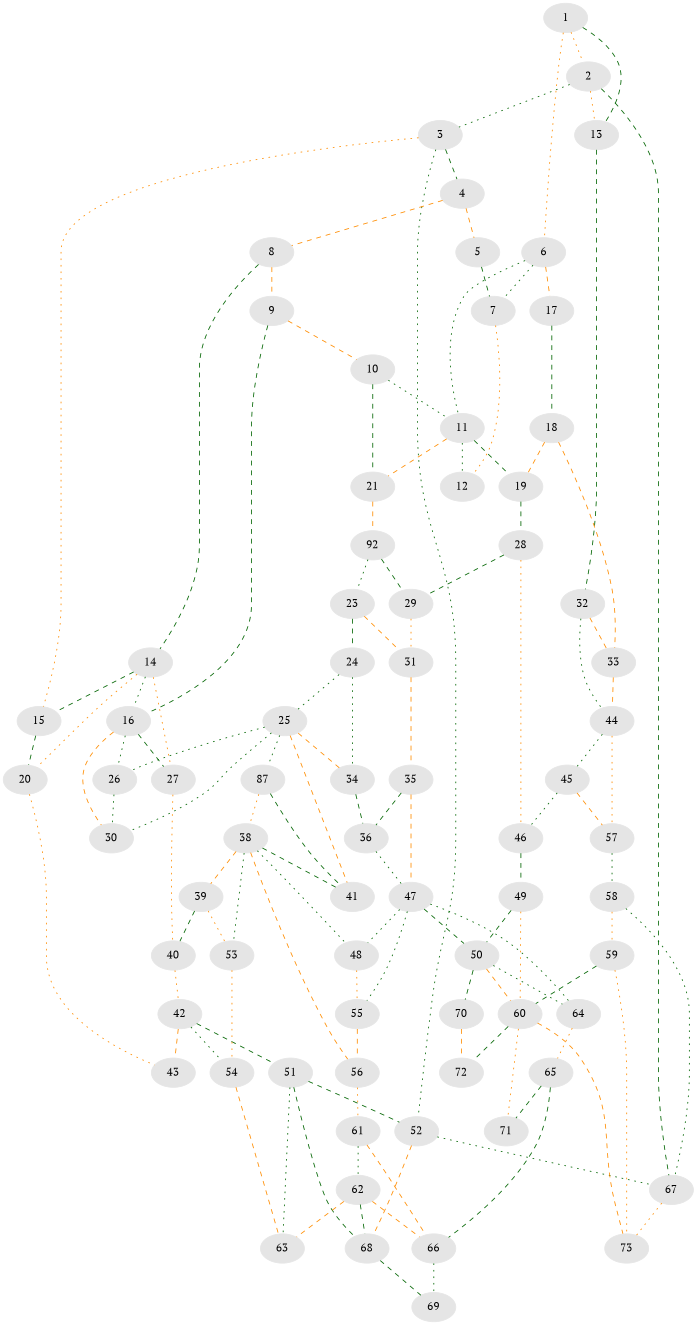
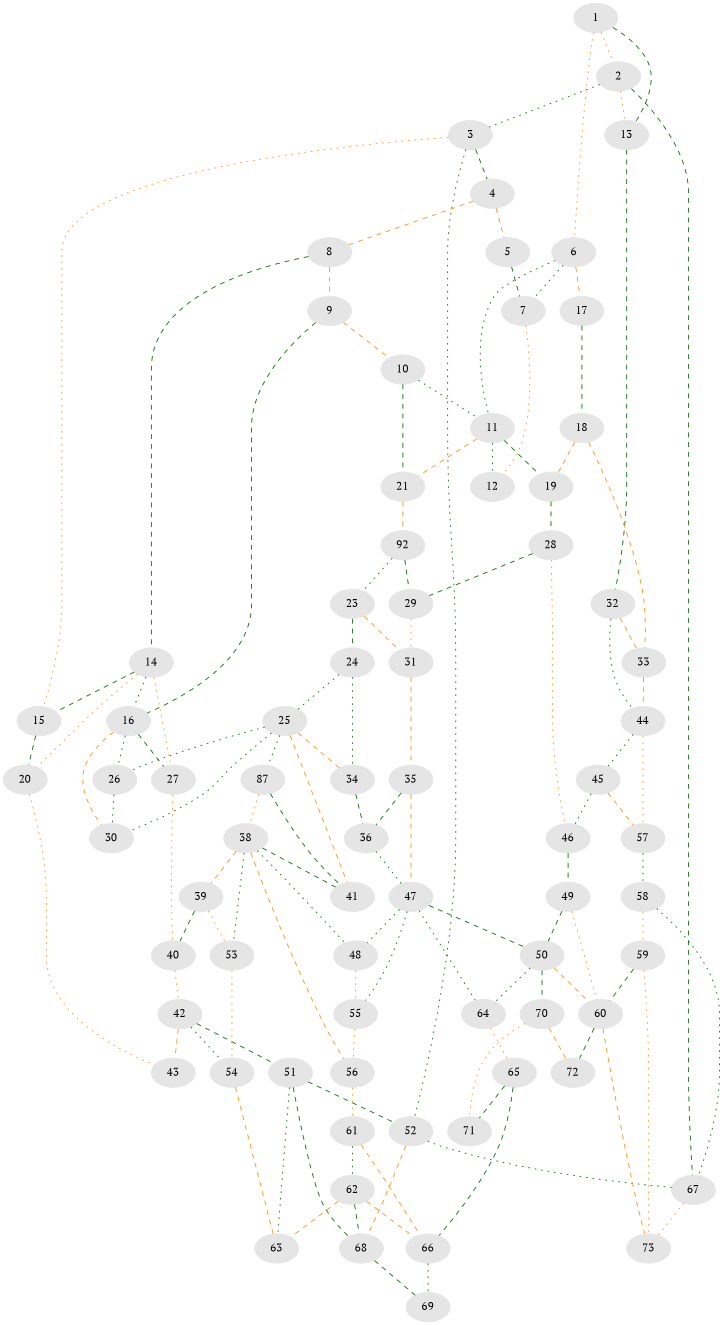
(357, 1043) -> (354, 1043)
(513, 1073) -> (483, 1062)
